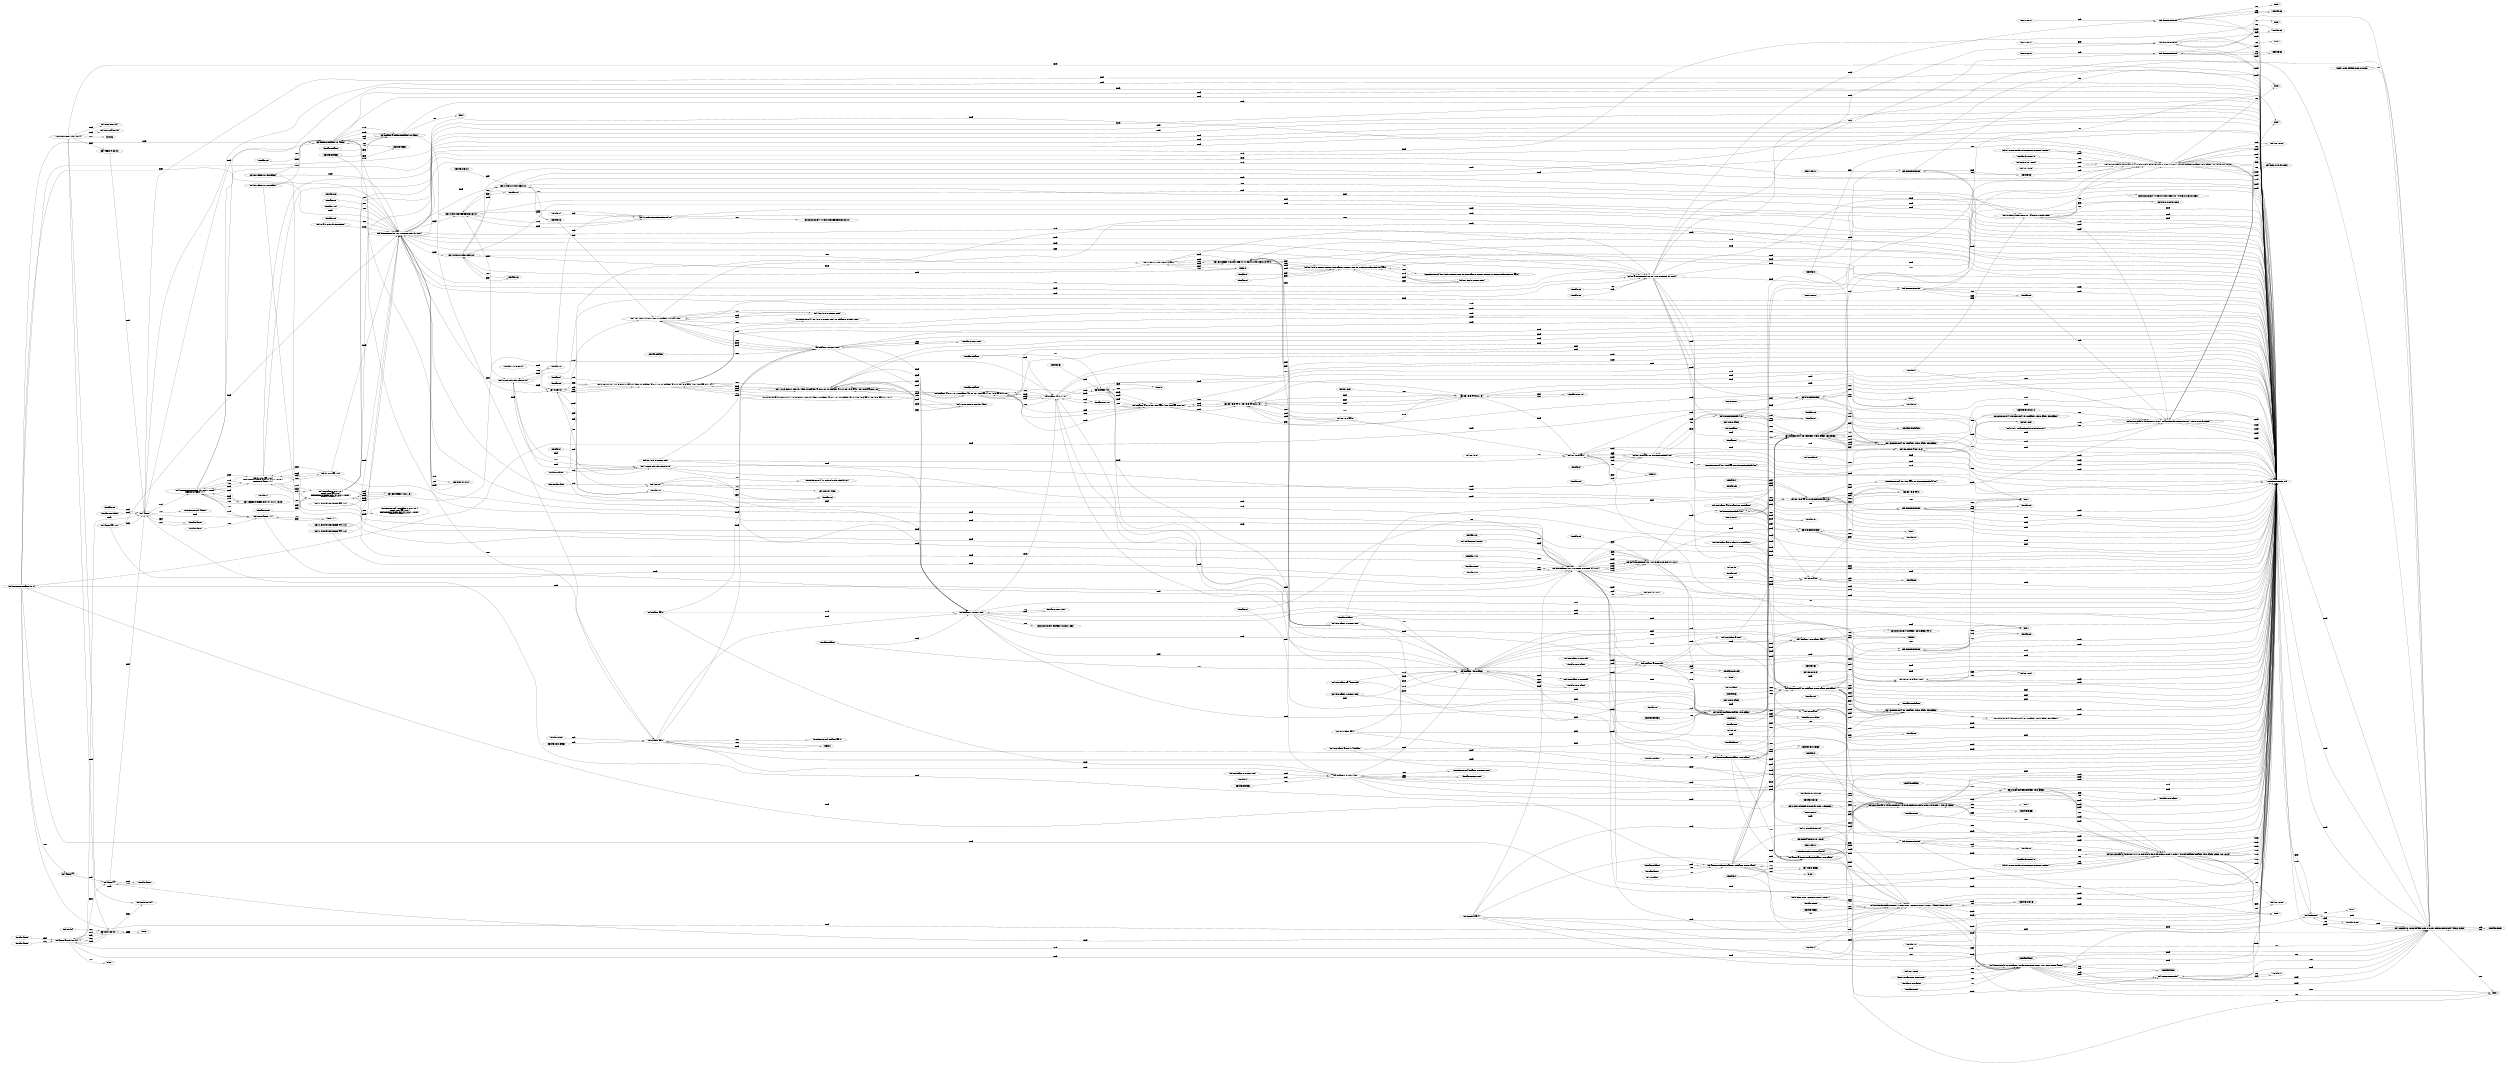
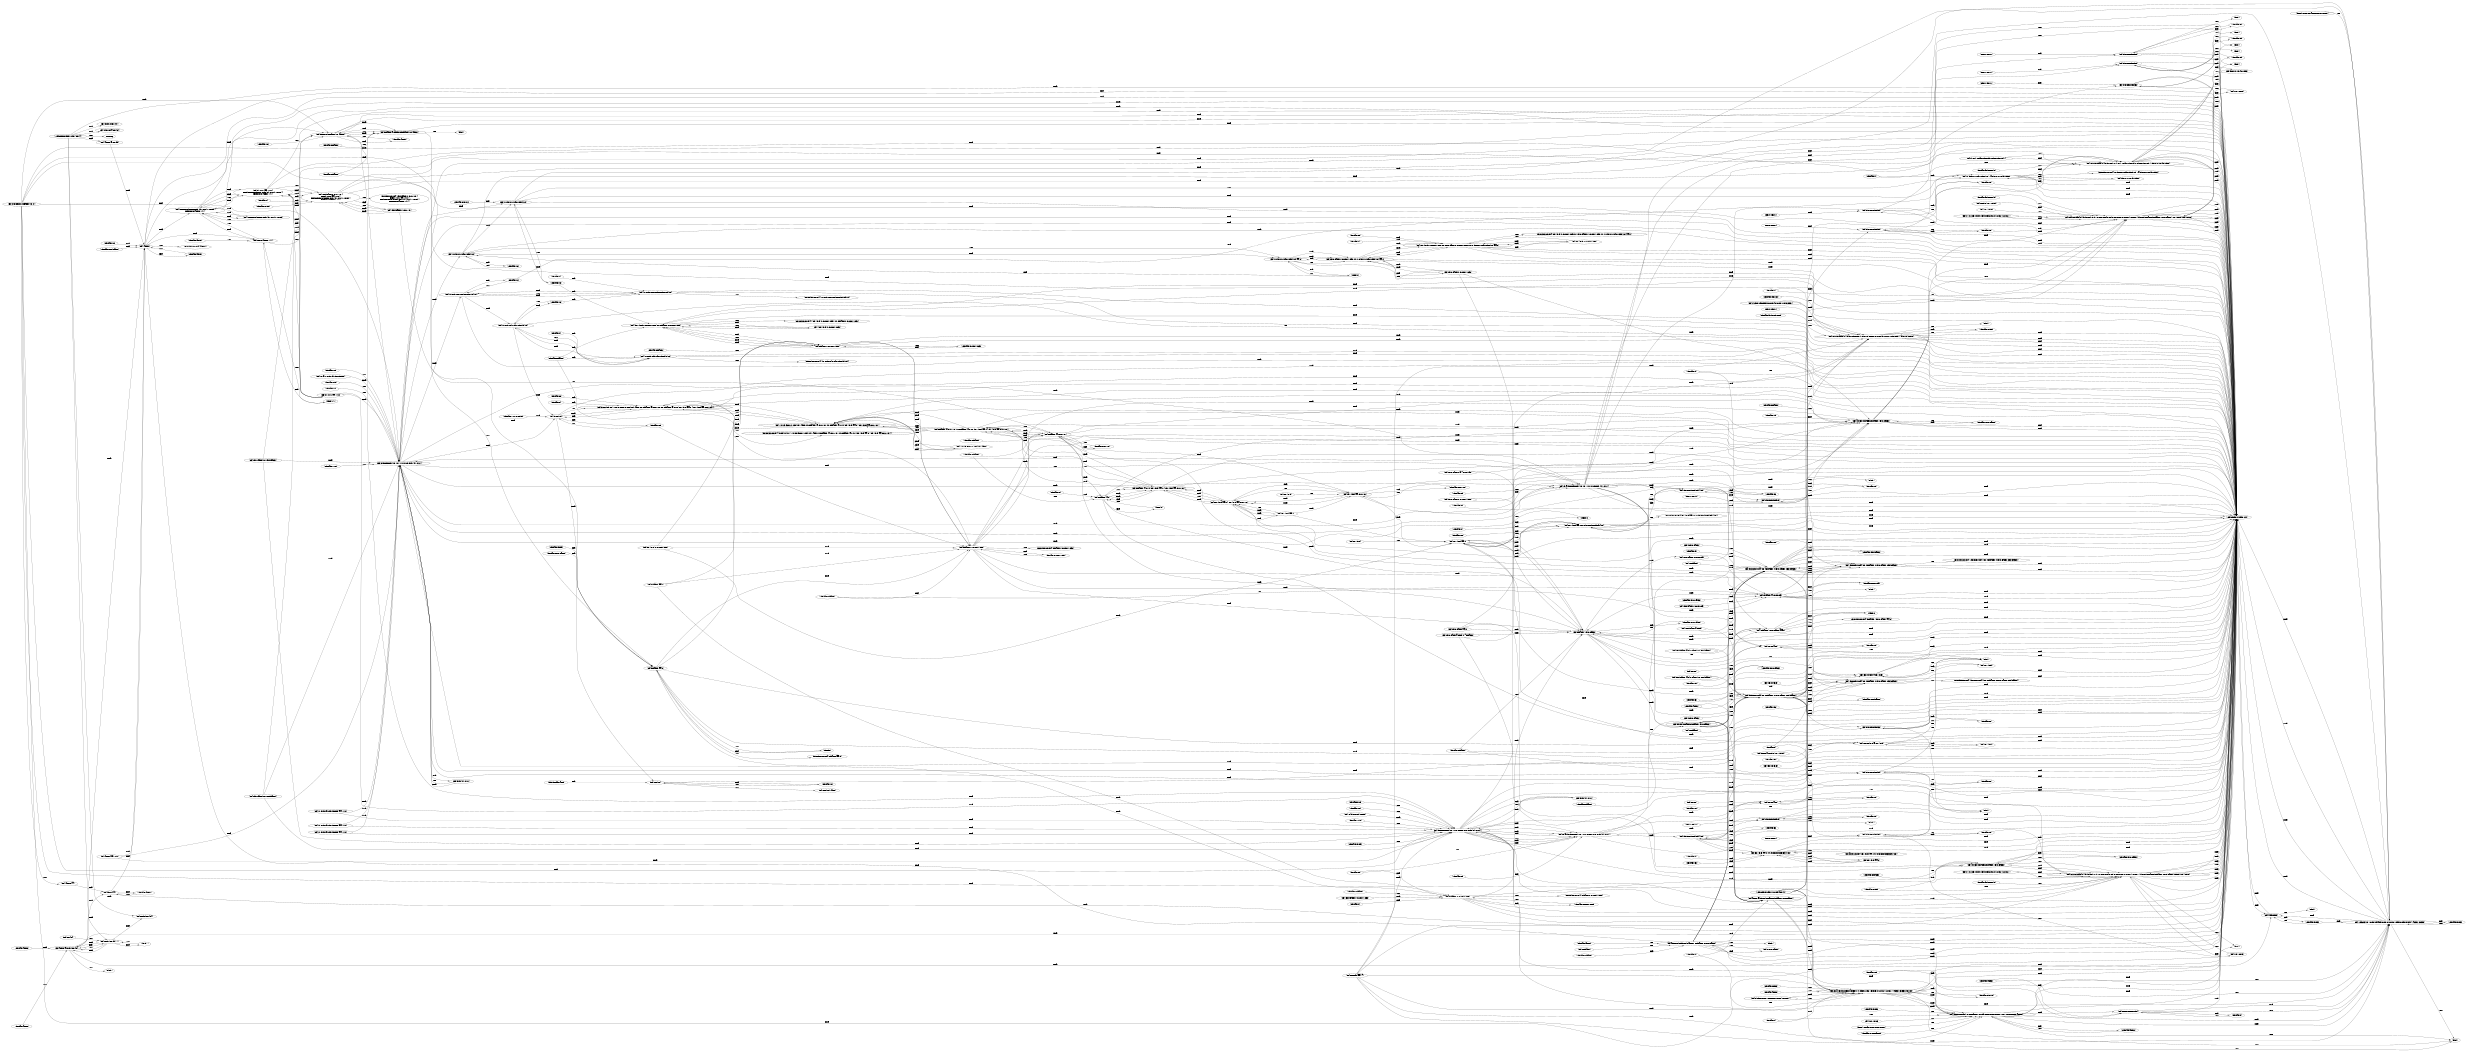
(574, 361) -> (574, 382)
(1688, 649) -> (1668, 595)
(1810, 829) -> none
